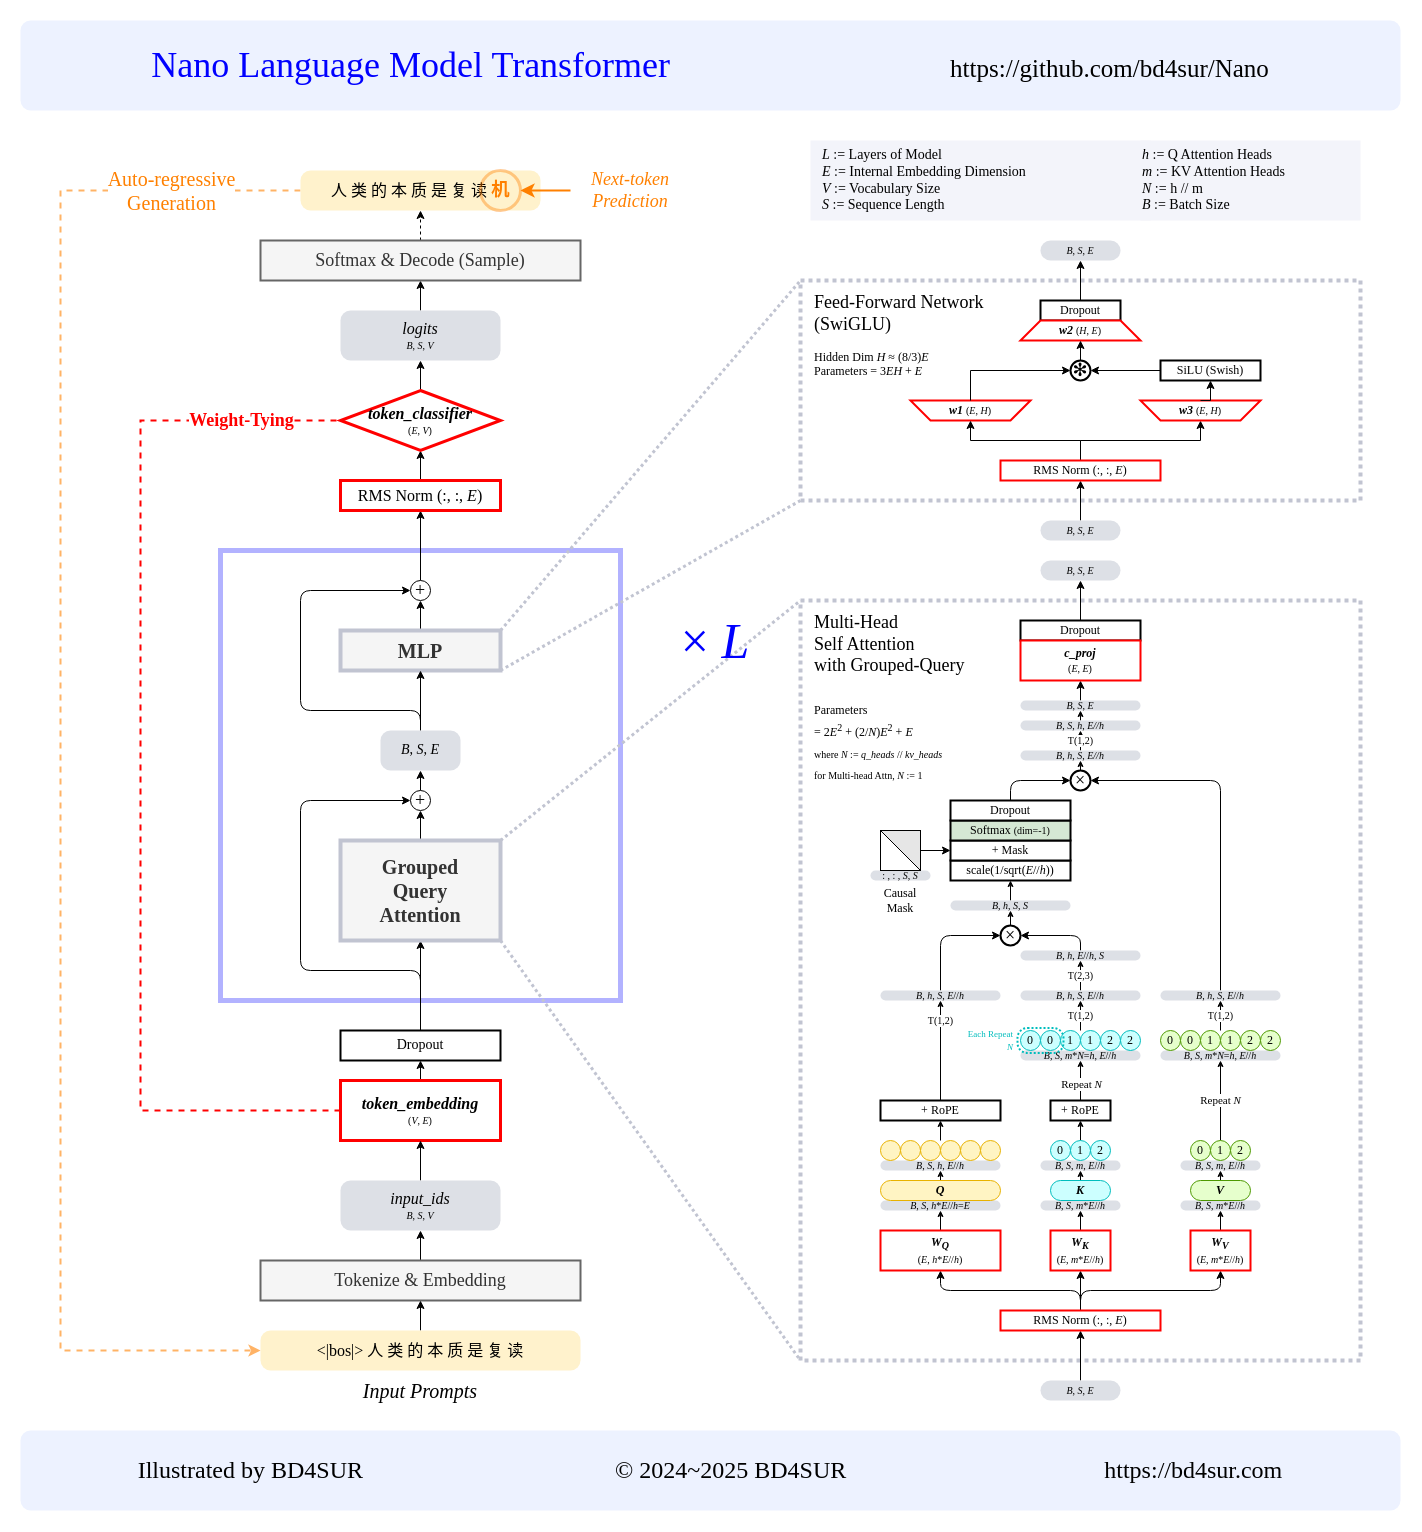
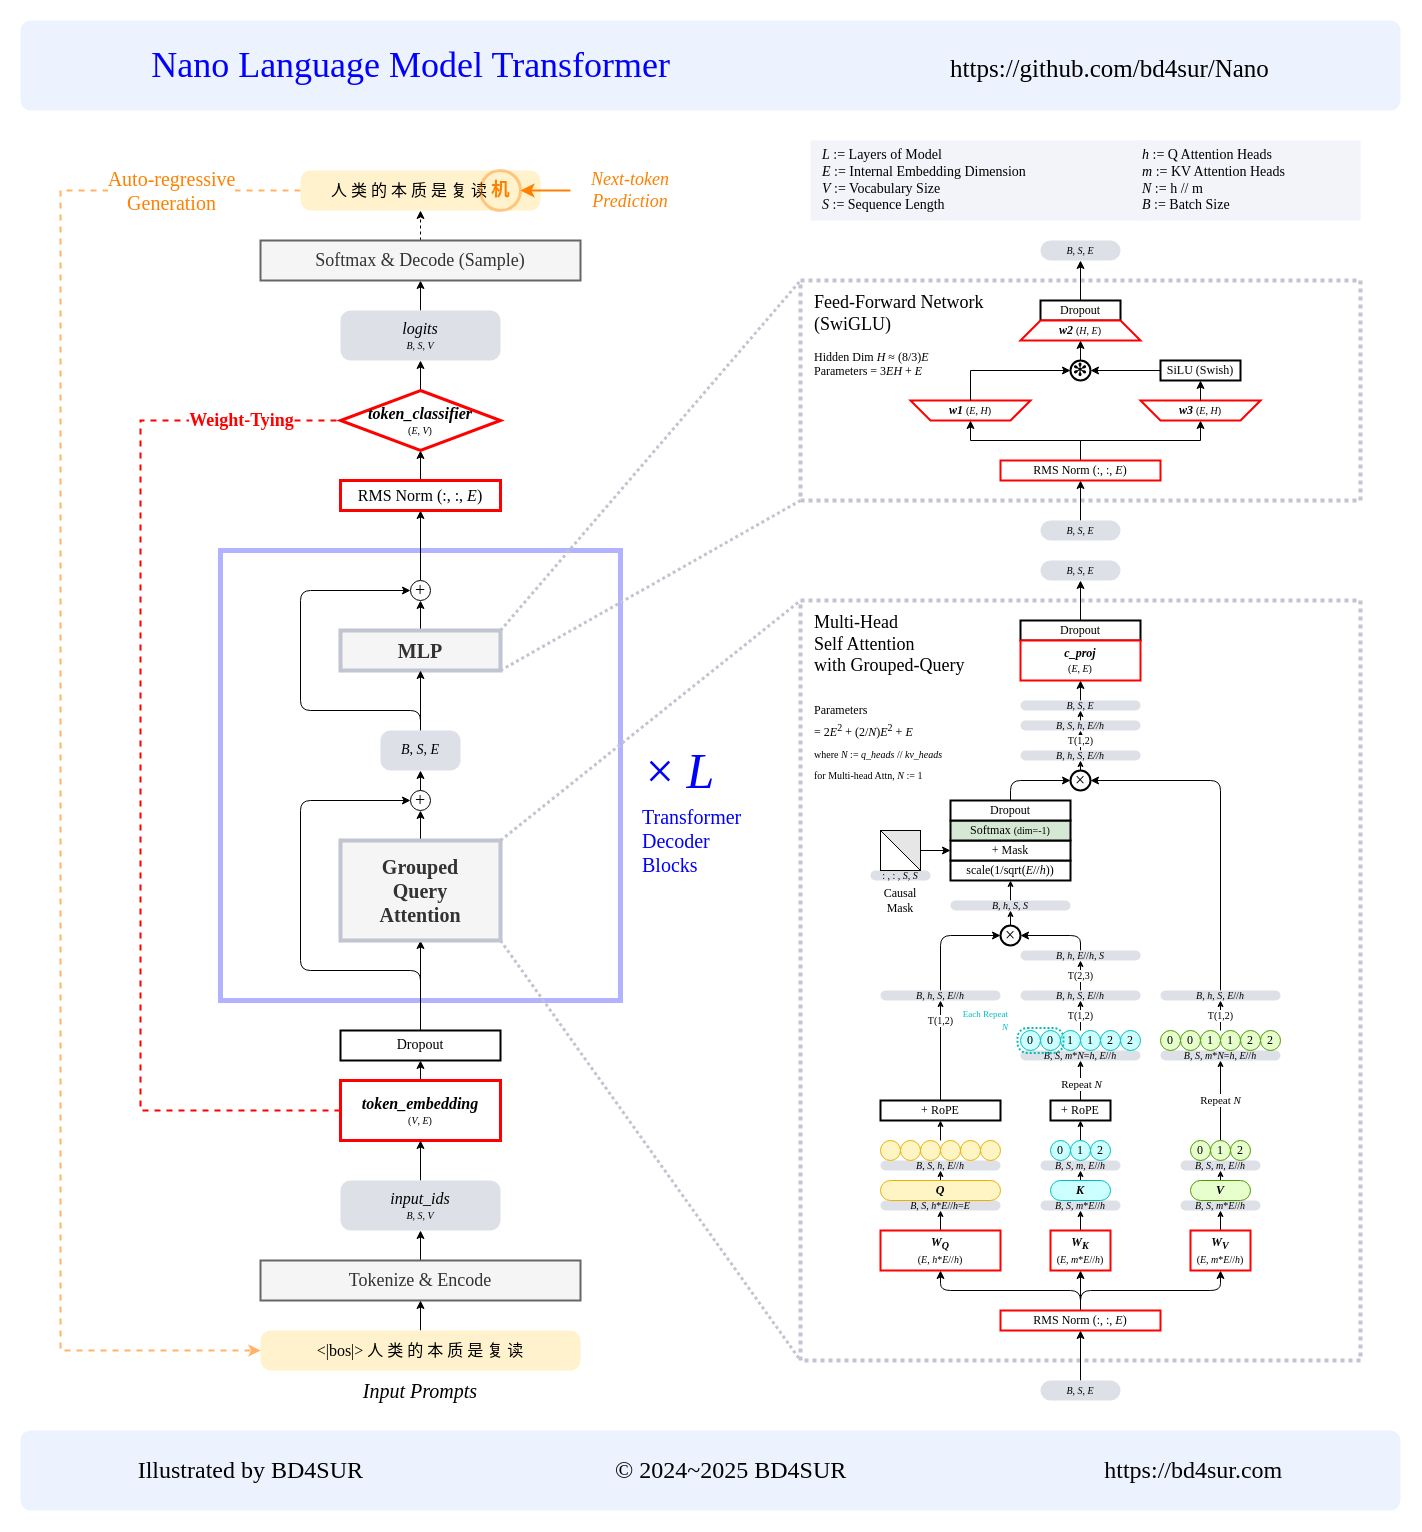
(1211, 371) -> (1201, 371)
(716, 641) -> (681, 771)
none -> (691, 841)
(991, 1039) -> (986, 1019)
(421, 1281) -> (421, 1281)
